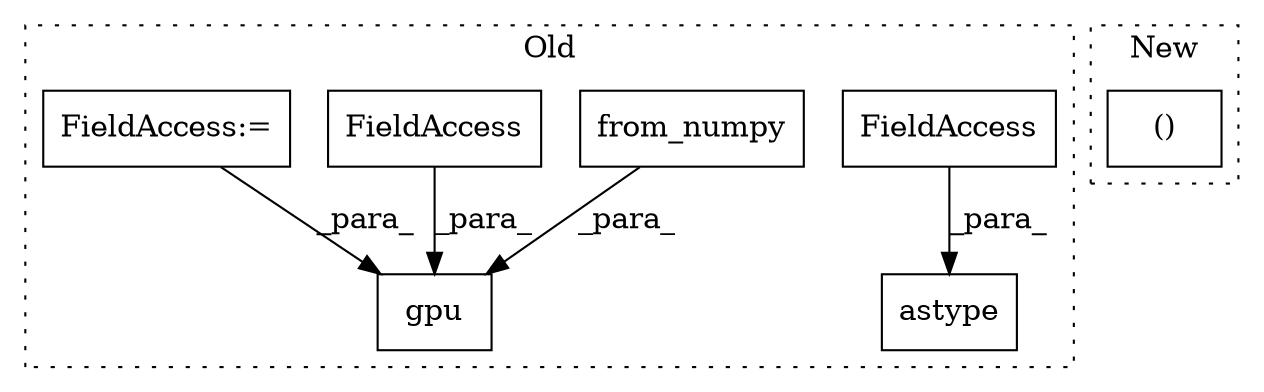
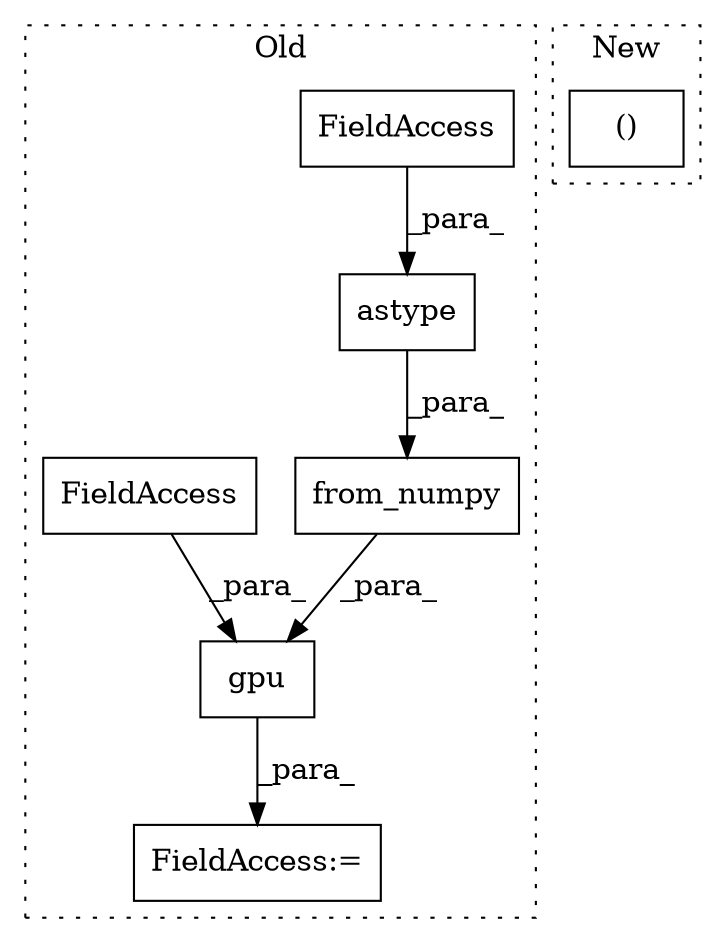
(292, 215) -> (257, 761)
none -> (407, 393)
